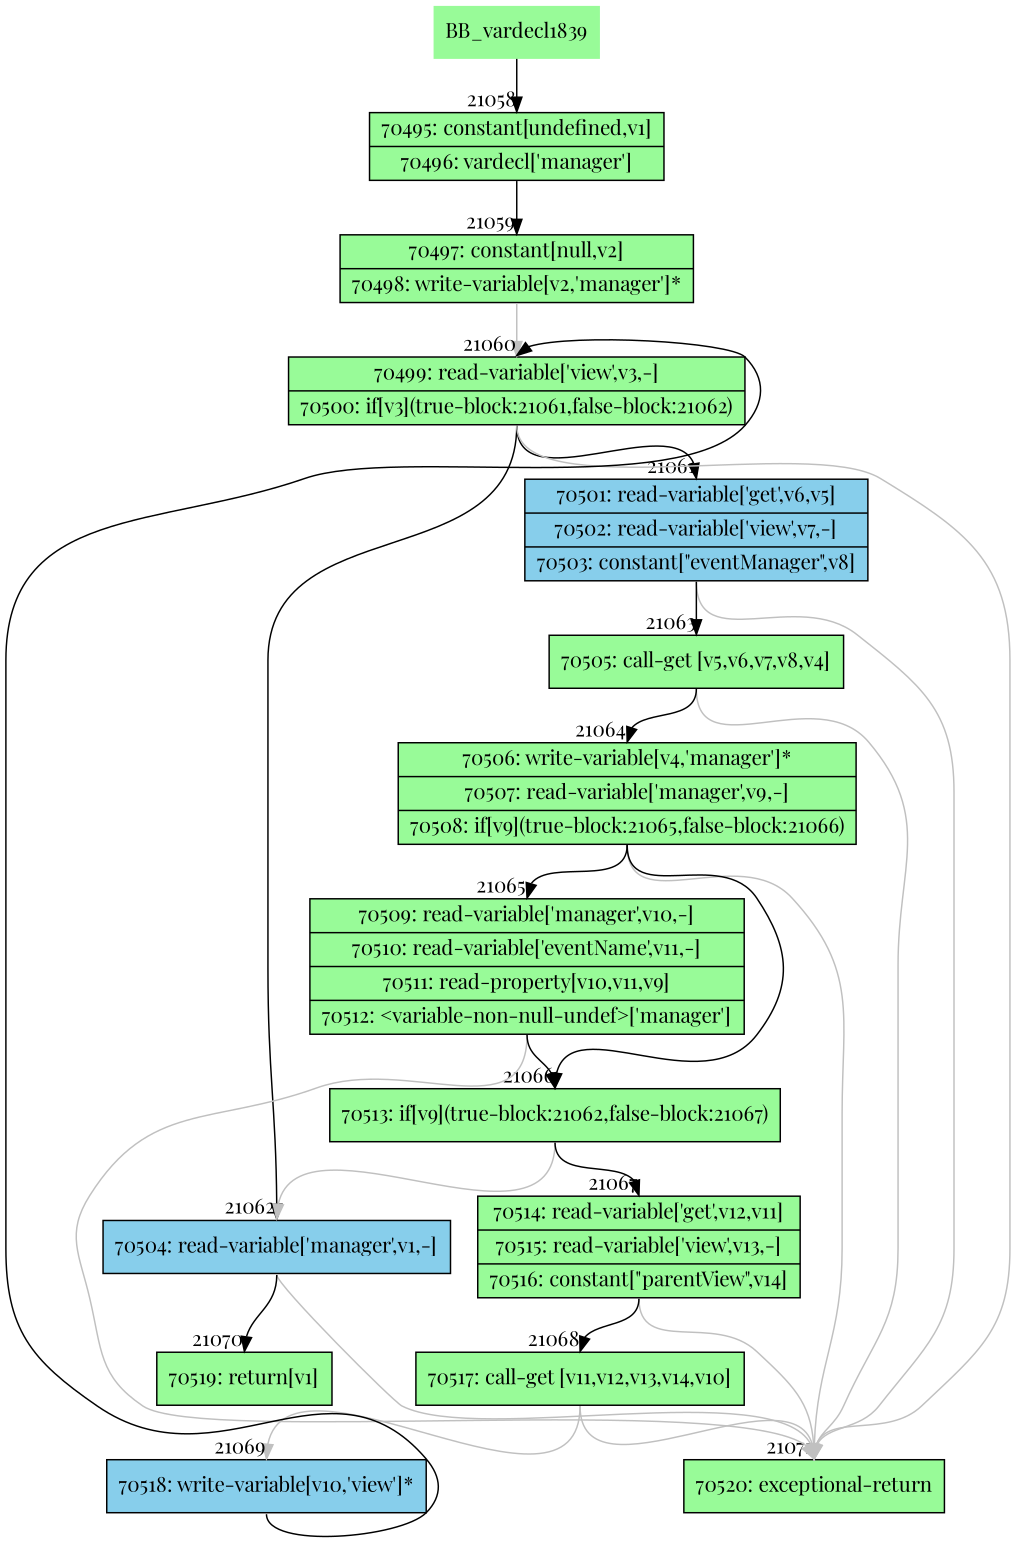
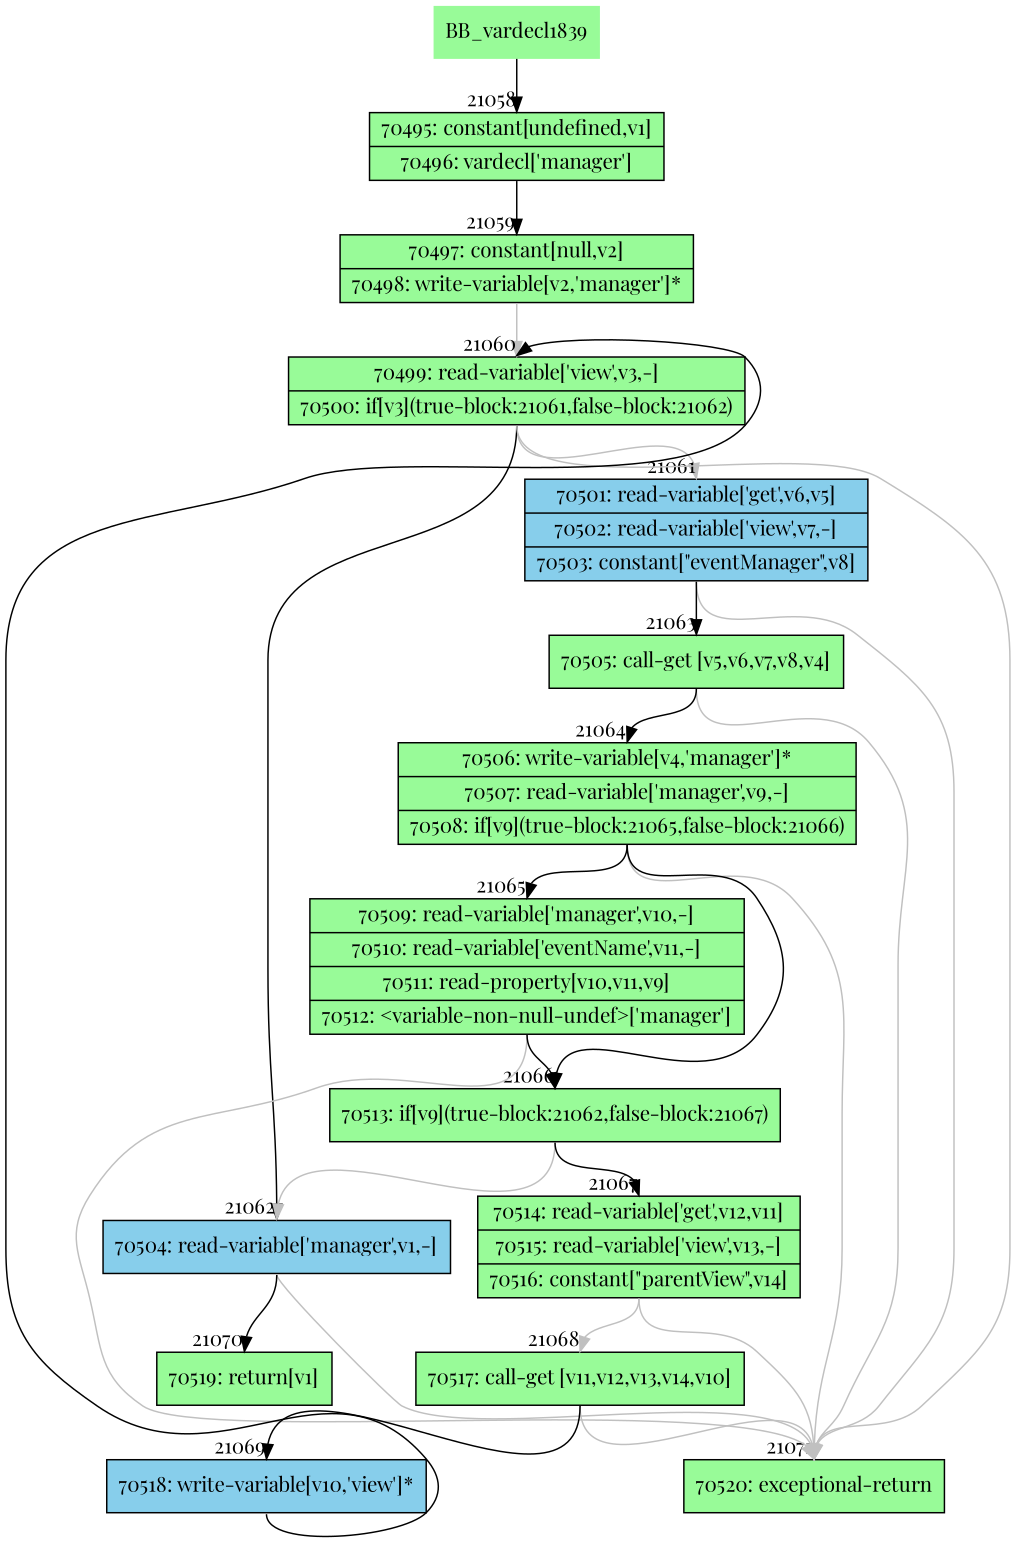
(599, 453) -> (599, 453)
(617, 1323) -> (617, 1323)
(430, 1434) -> (430, 1434)
